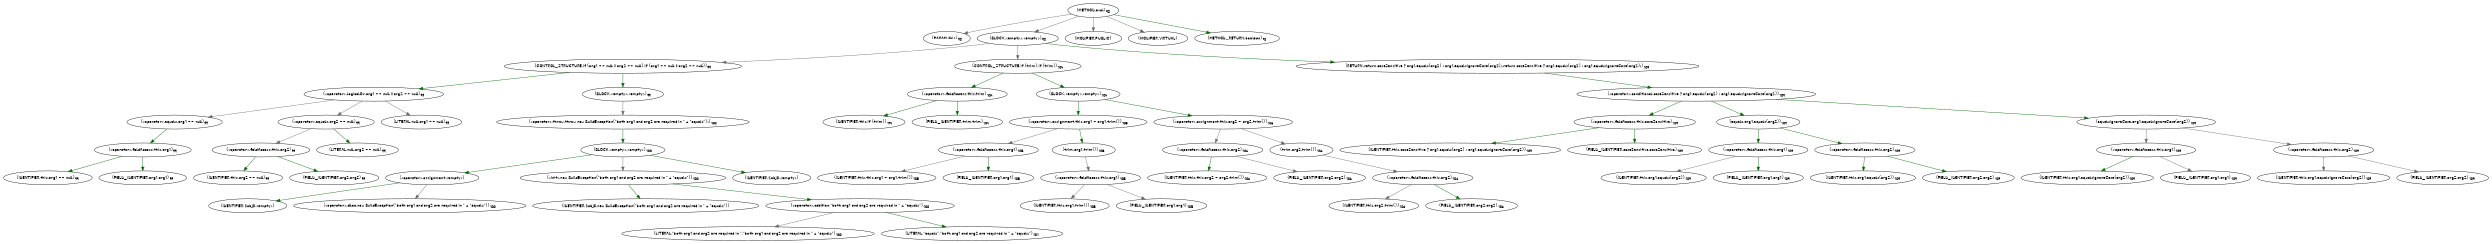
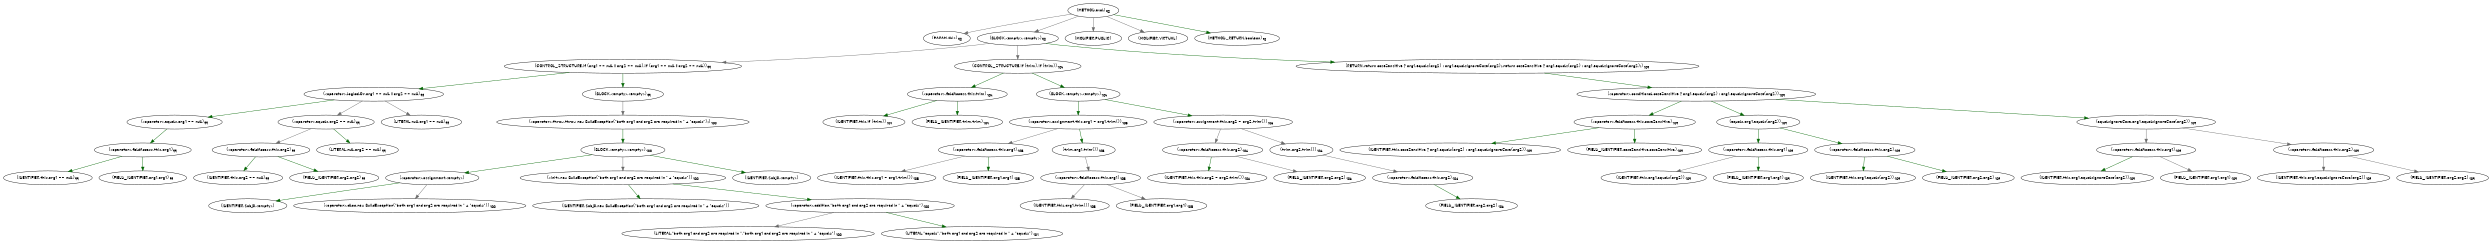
(273, 108) -> (273, 108)
(890, 121) -> (890, 121)
(1374, 206) -> none
